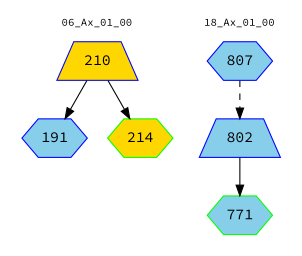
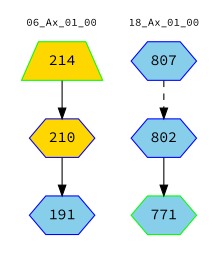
(97, 61) -> (62, 138)
(116, 95) -> (62, 94)
(140, 138) -> (62, 61)
(240, 138) -> (164, 138)
